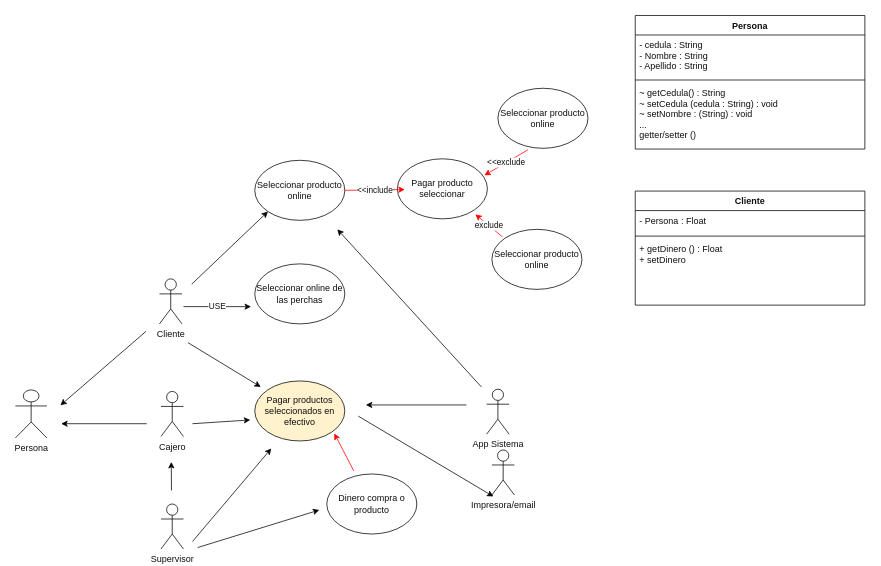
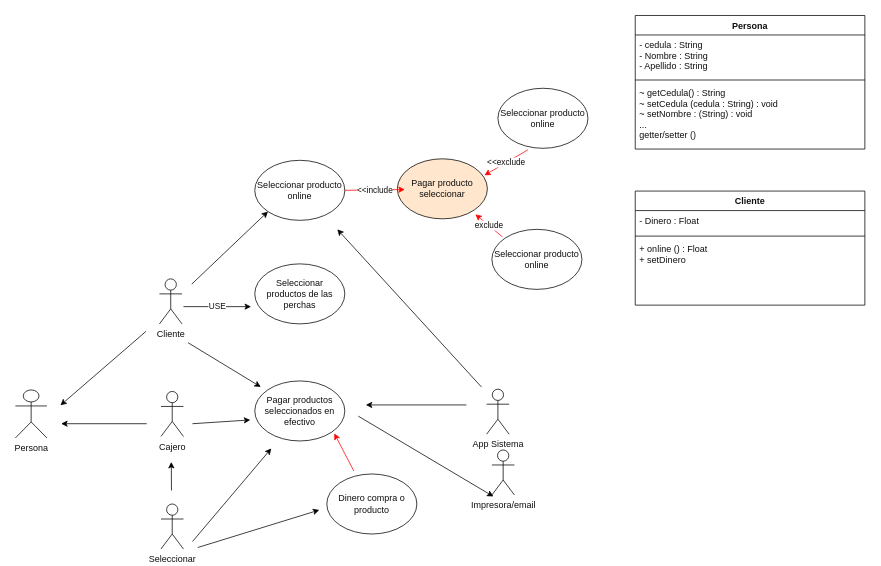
(442, 189) -> (442, 189)
(676, 221) -> (672, 221)
(686, 249) -> (678, 249)
(300, 294) -> (300, 294)
(300, 411) -> (300, 411)
(173, 559) -> (173, 559)
